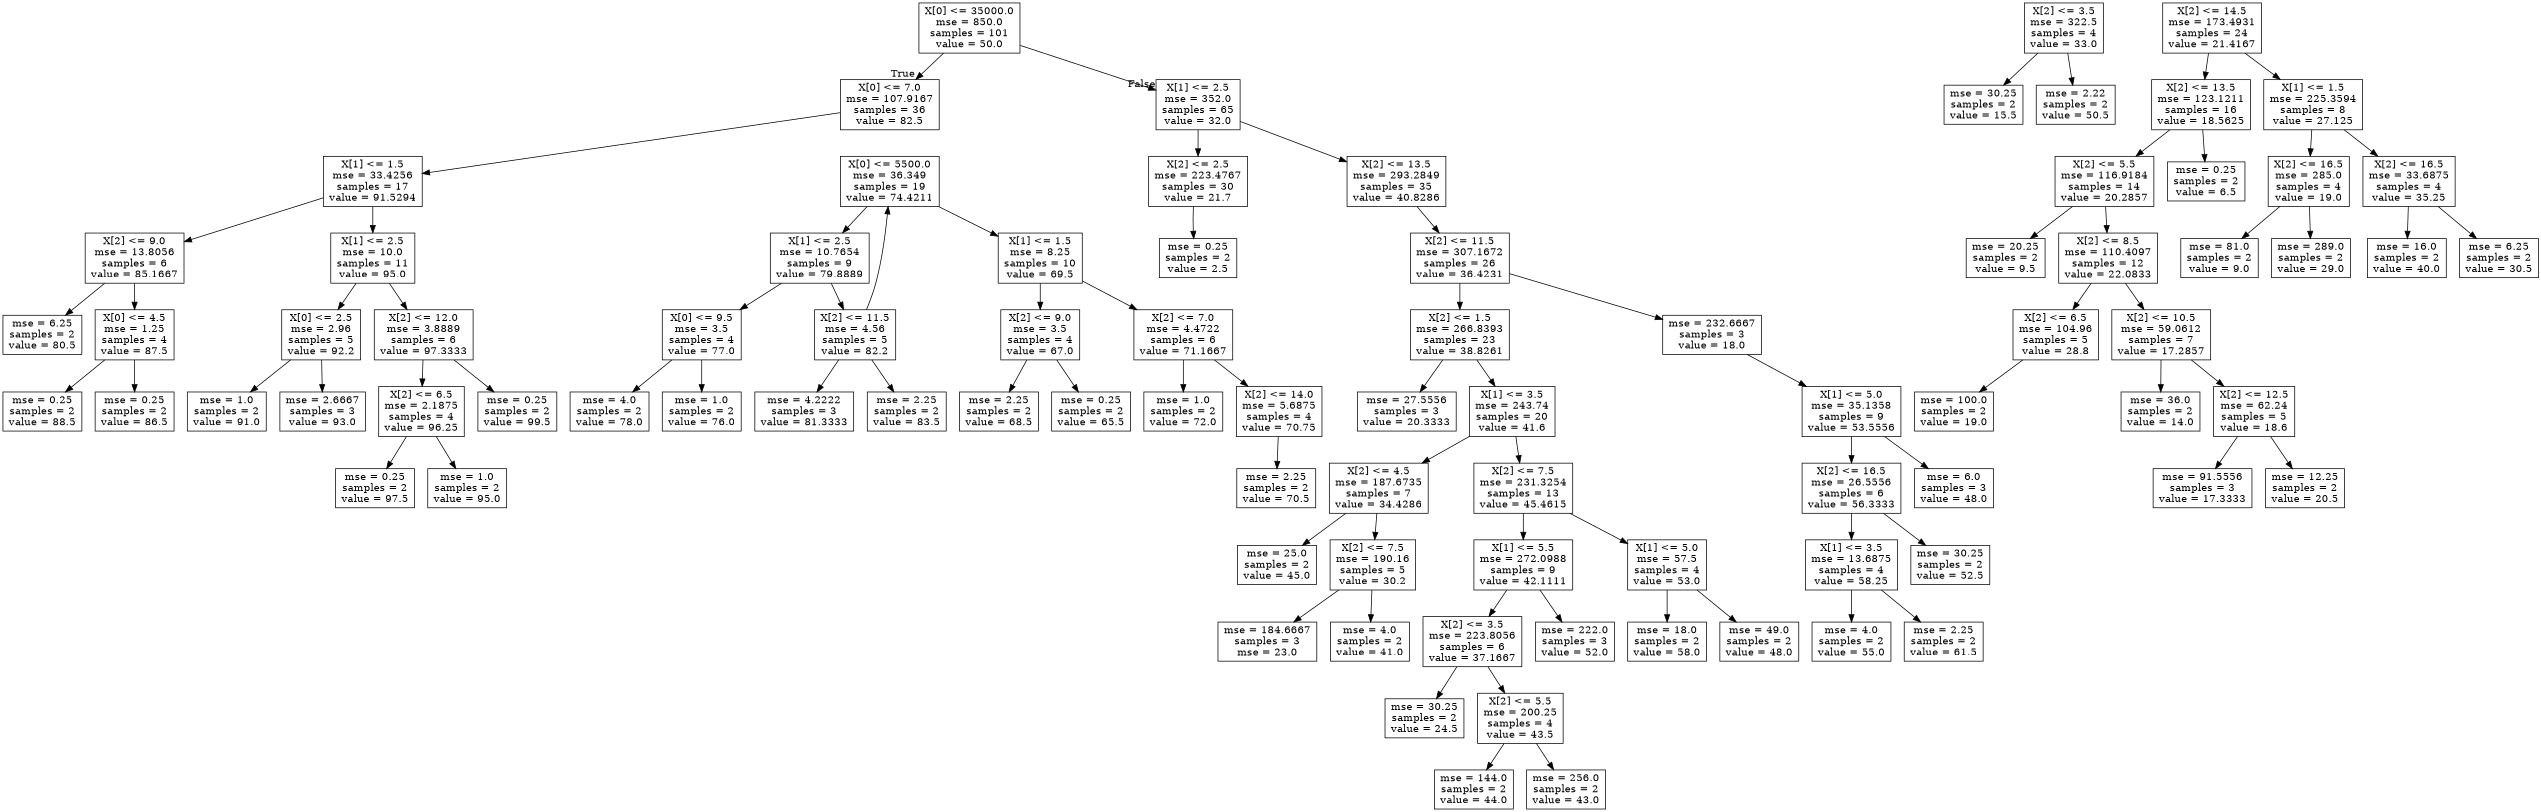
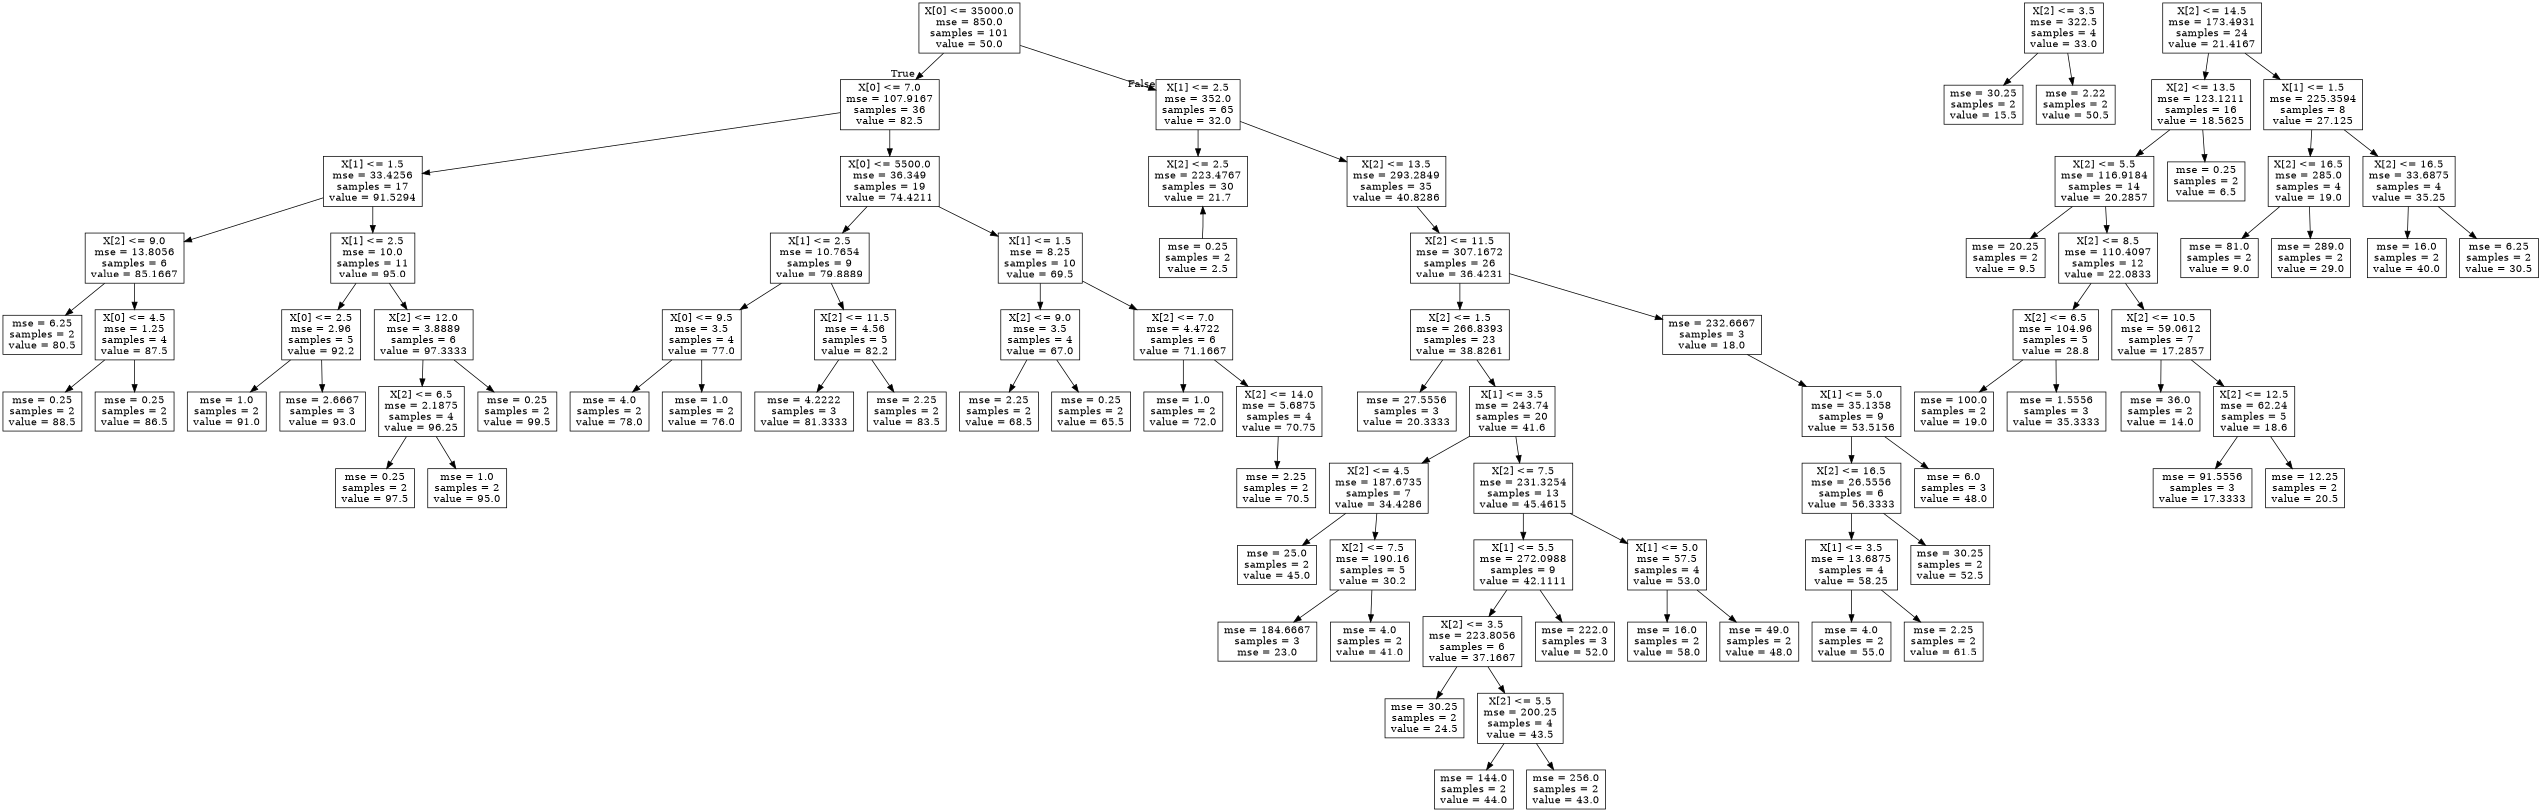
(1193, 219) -> (1203, 226)
(880, 263) -> (890, 139)
(1851, 412) -> (1851, 412)
none -> (2057, 412)
(1667, 642) -> (1667, 642)
